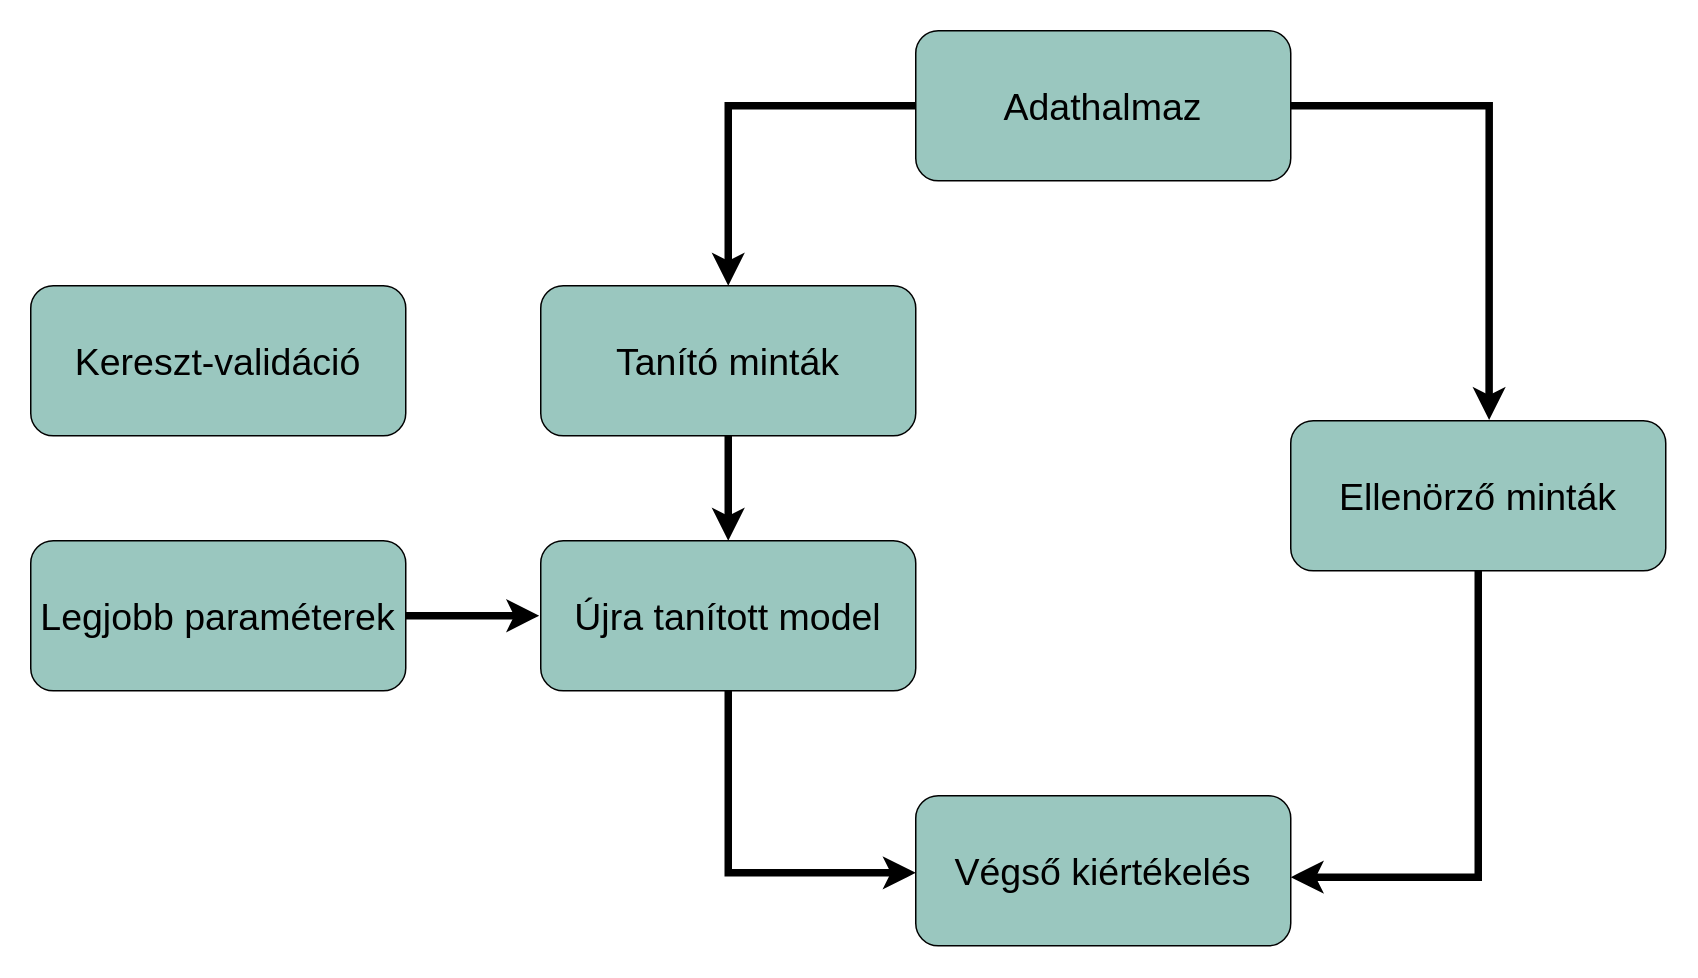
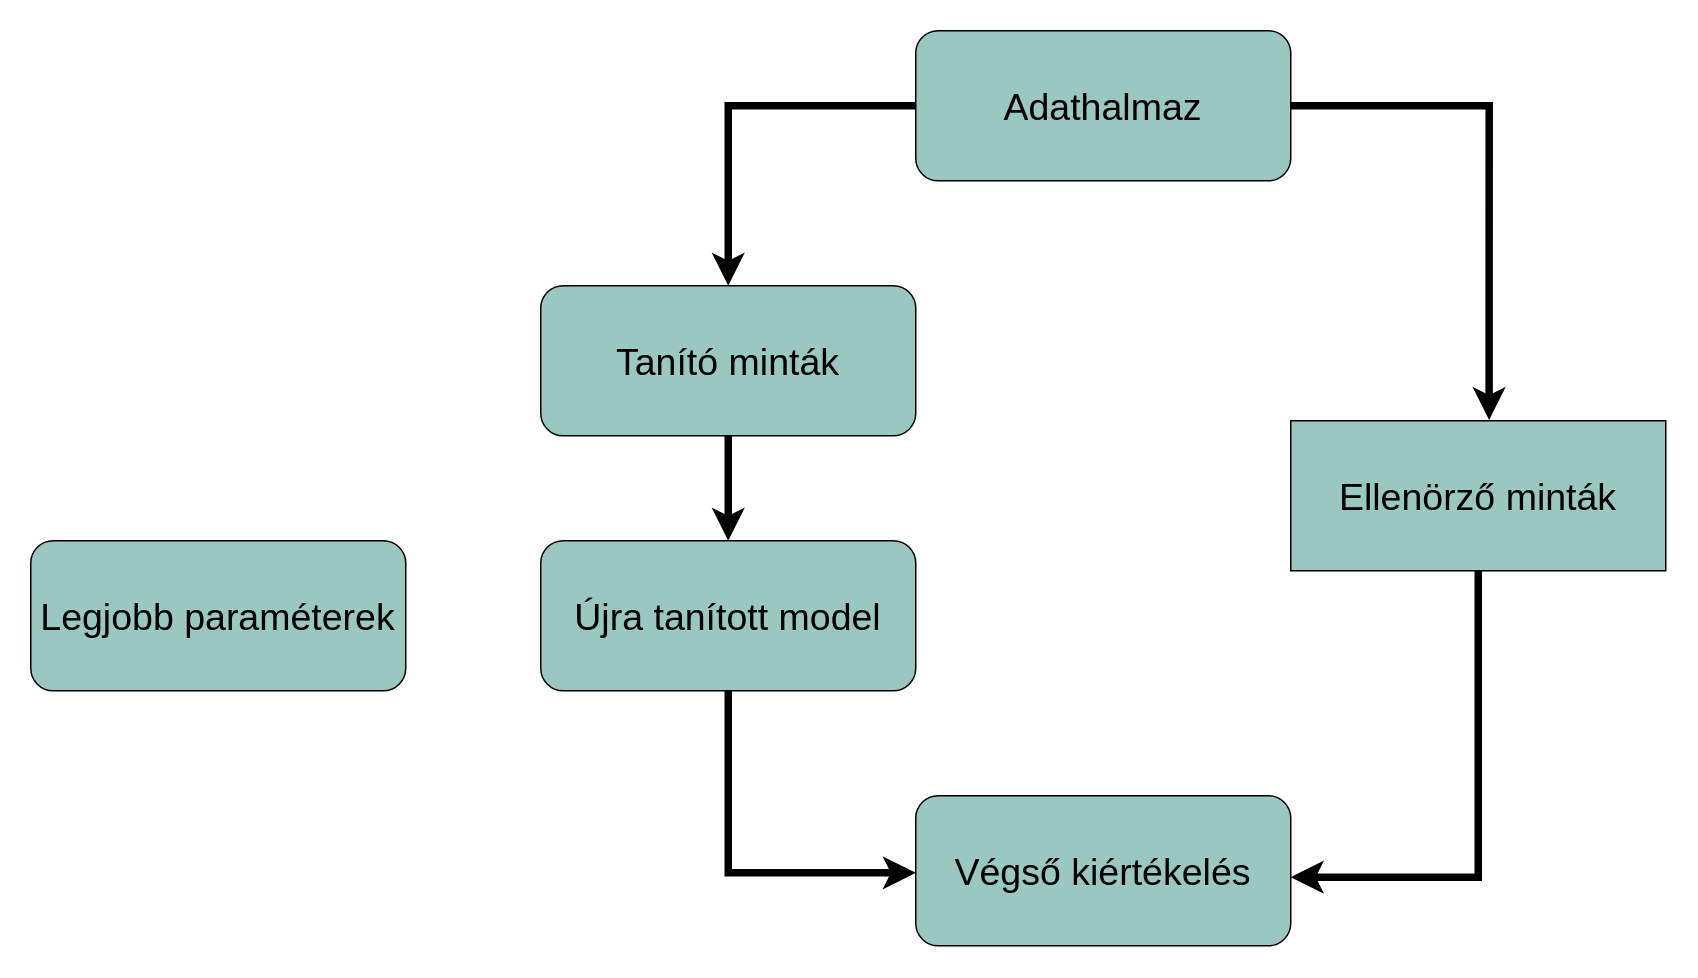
(218, 361) -> none
(1478, 496) -> (1478, 496)
(462, 616) -> none
